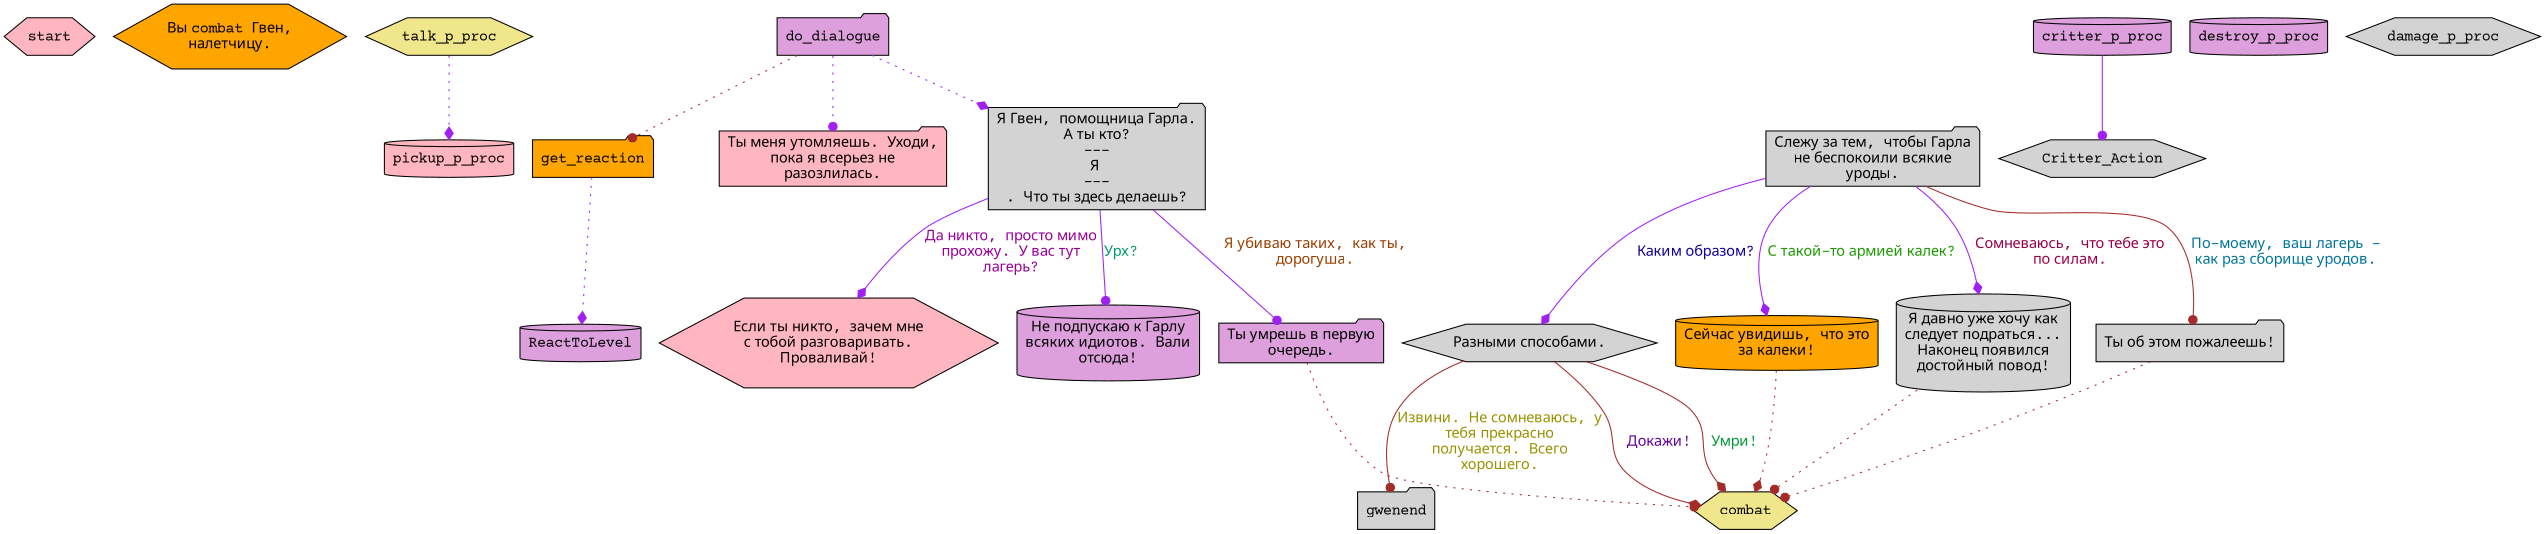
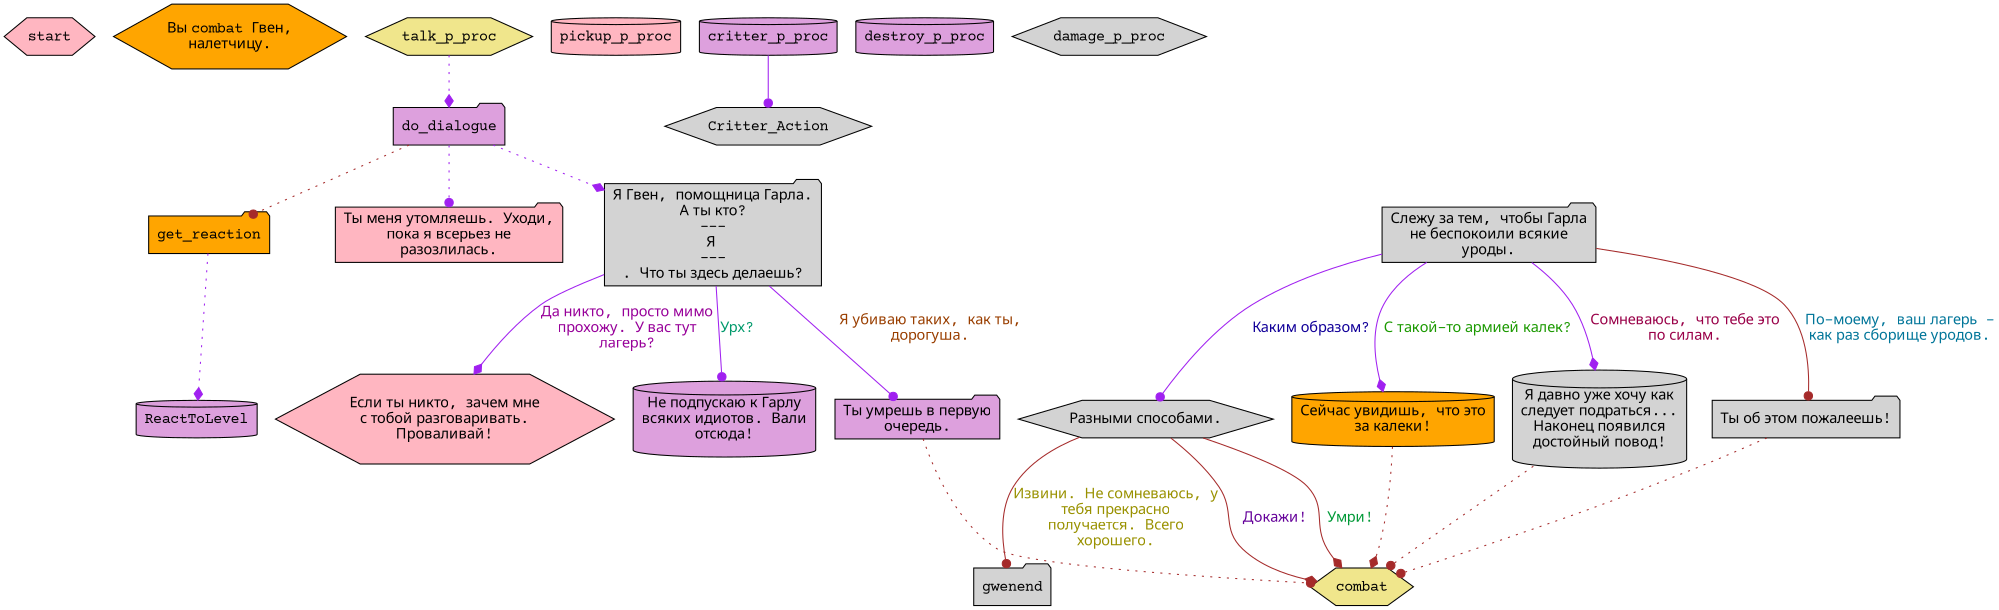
(449, 91) -> (449, 75)
(1644, 225) -> (1258, 301)
